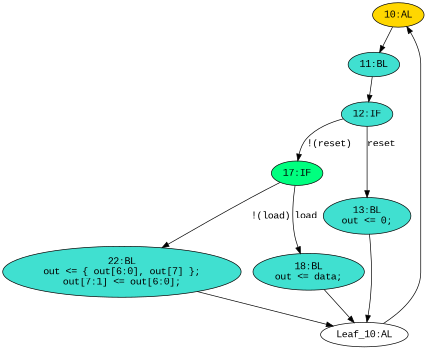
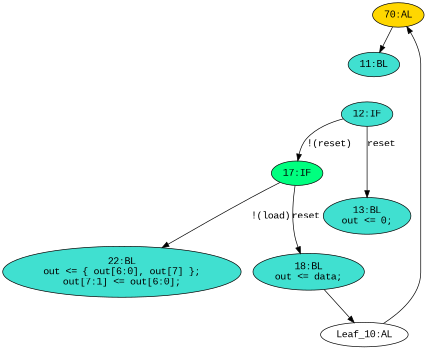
(398, 15) -> (398, 15)
(371, 86) -> none
(306, 216) -> (306, 216)
(372, 275) -> none
(262, 308) -> none
